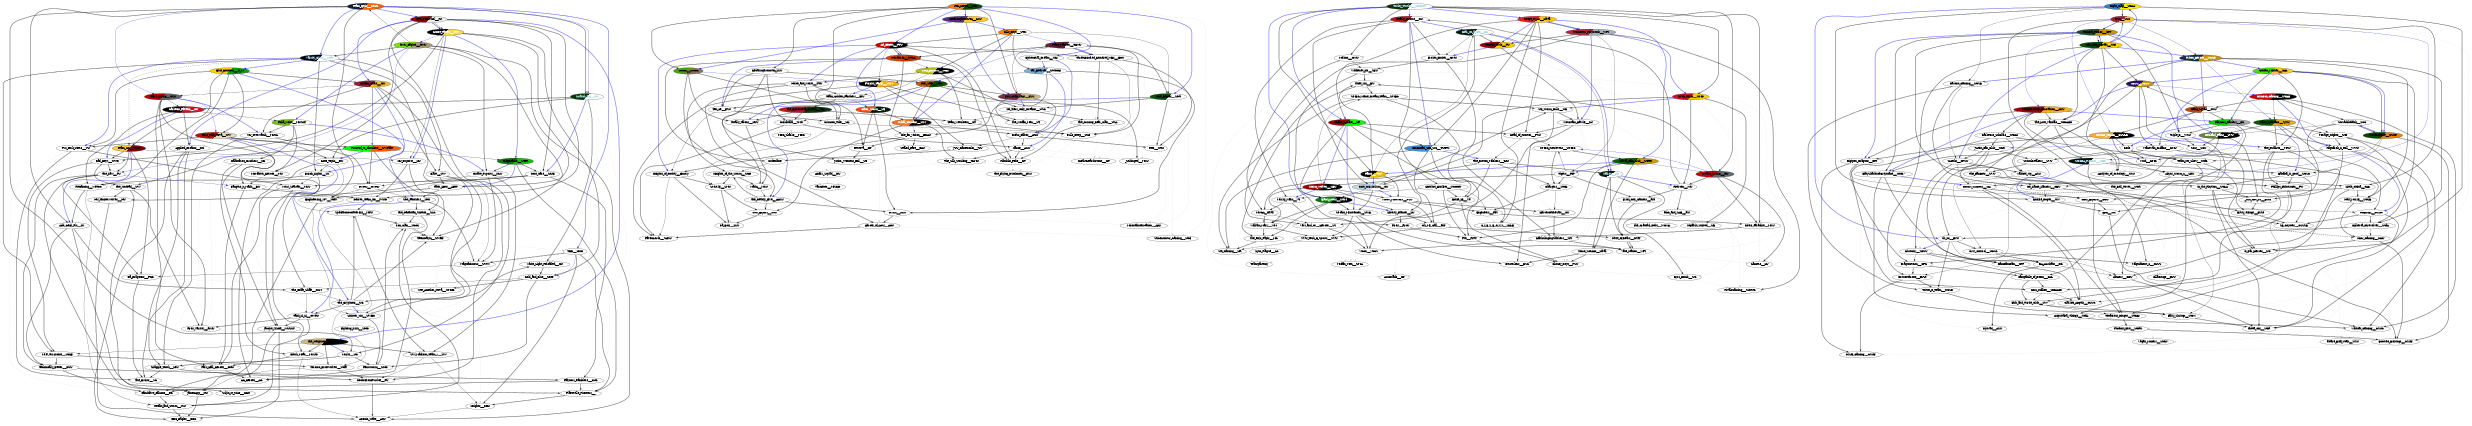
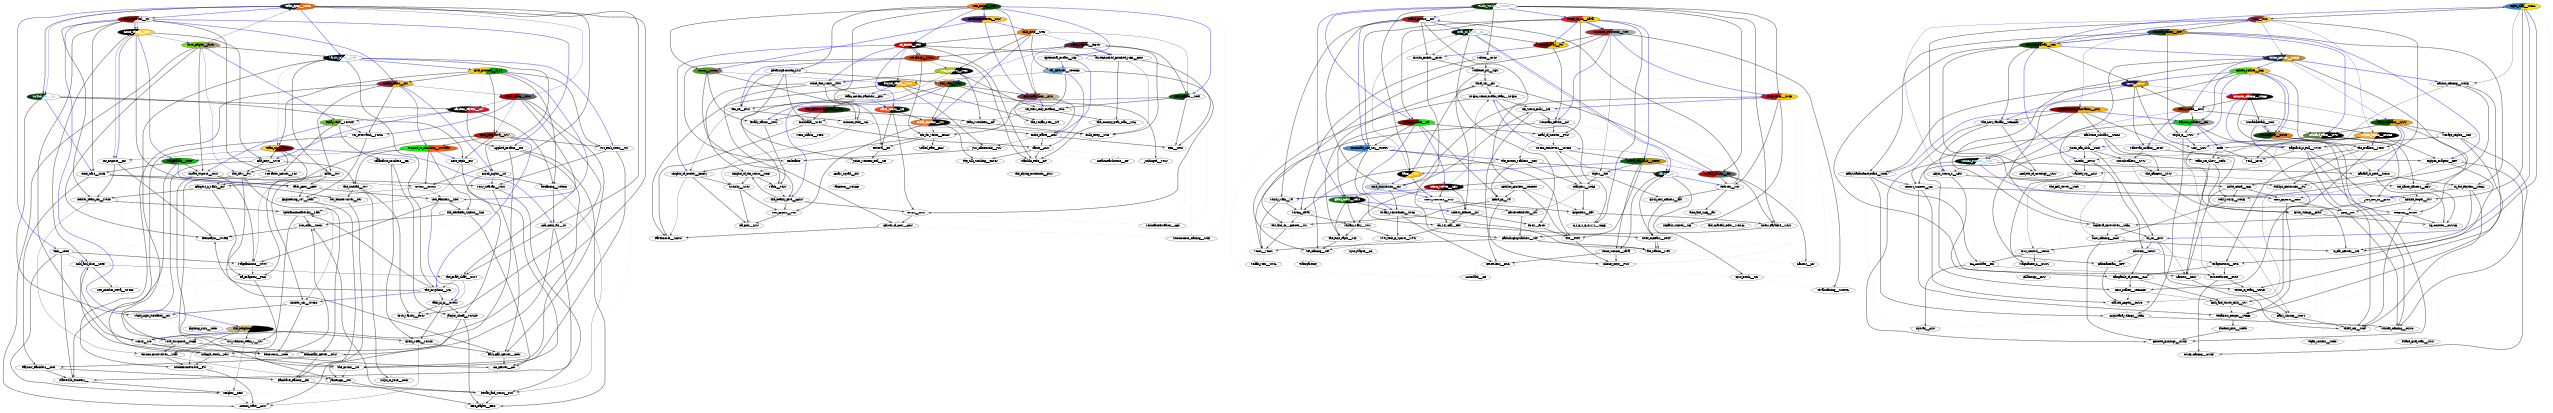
(2275, 115) -> none
none -> (1511, 129)
(542, 270) -> (94, 313)
